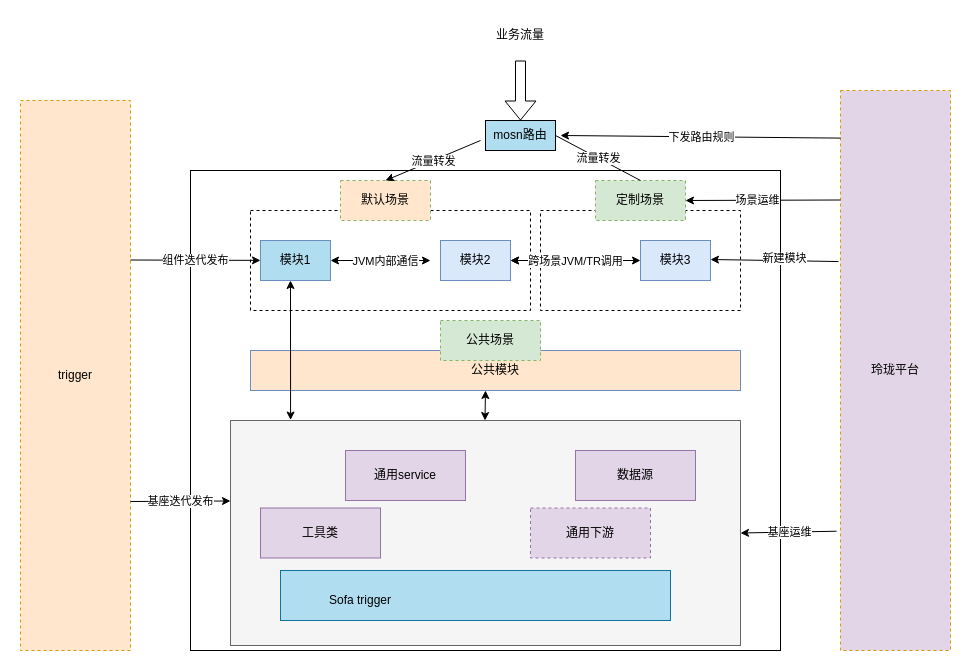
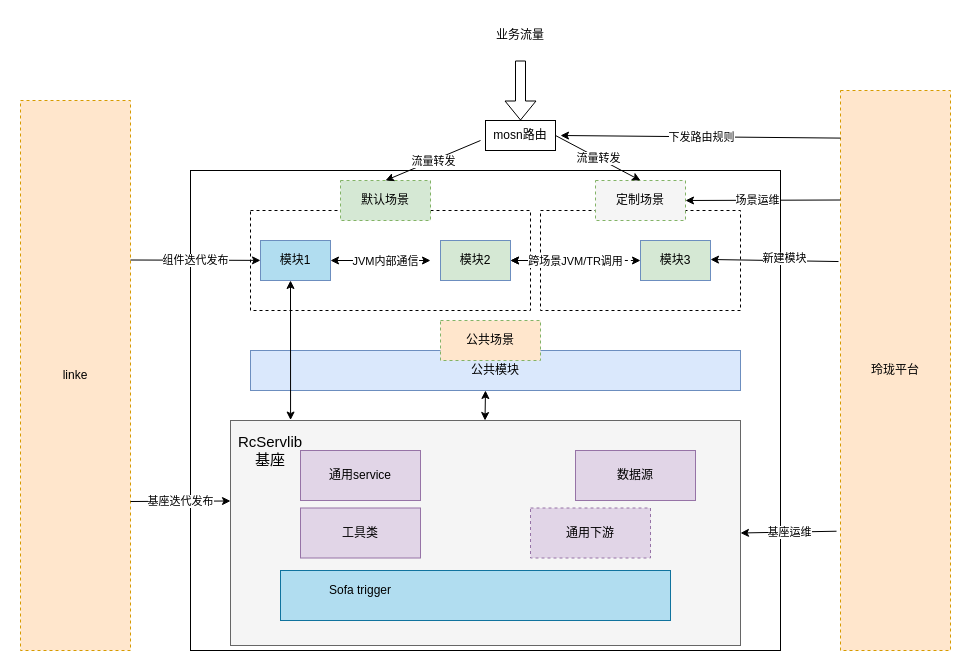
(521, 136) -> (521, 136)
(636, 178) -> (633, 177)
(386, 201) -> (386, 201)
(641, 201) -> (641, 201)
(476, 261) -> (476, 261)
(626, 261) -> (626, 261)
(676, 261) -> (676, 261)
(491, 341) -> (491, 341)
(496, 371) -> (496, 371)
(896, 371) -> (896, 371)
(76, 376) -> (76, 376)
none -> (271, 451)
(406, 476) -> (361, 476)
(321, 533) -> (361, 533)
(361, 601) -> (361, 591)
